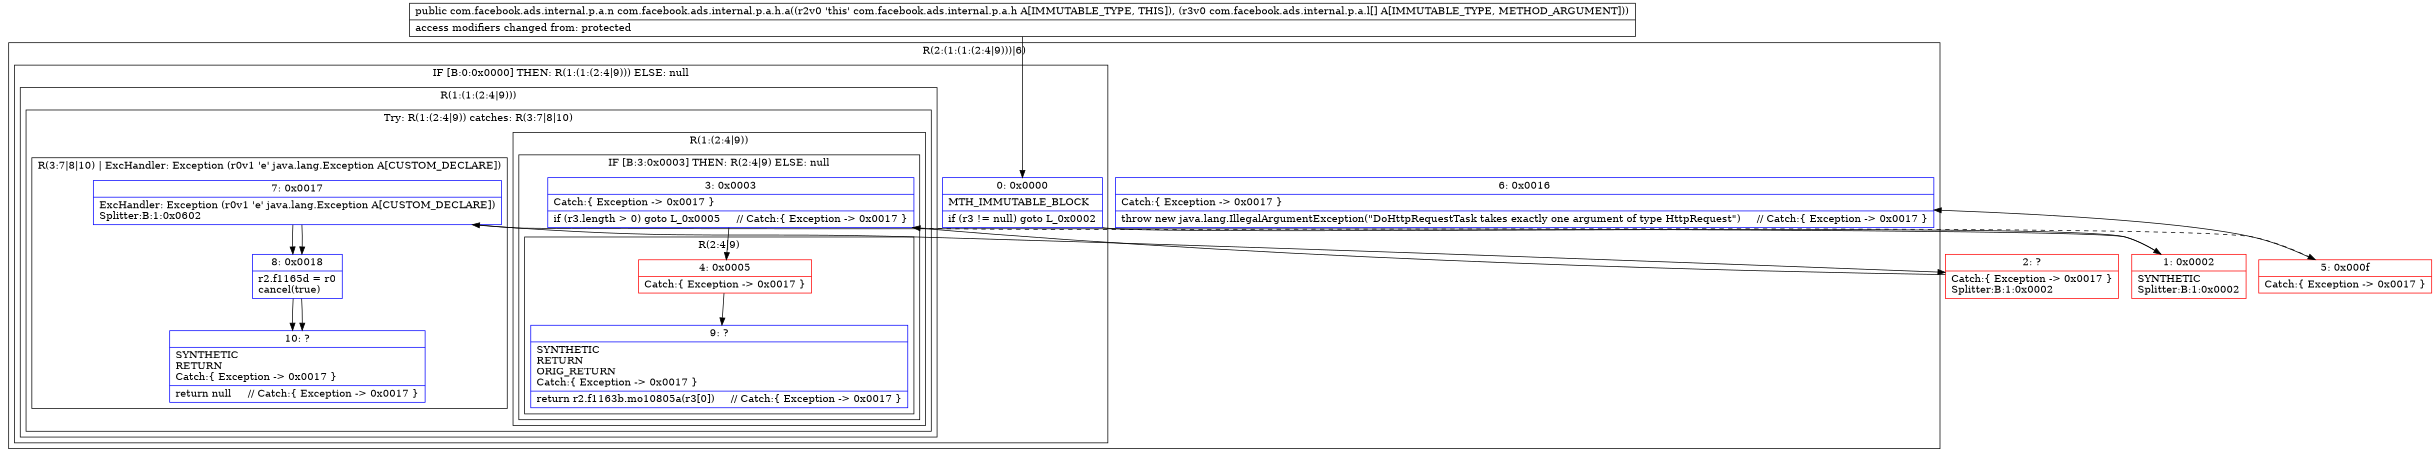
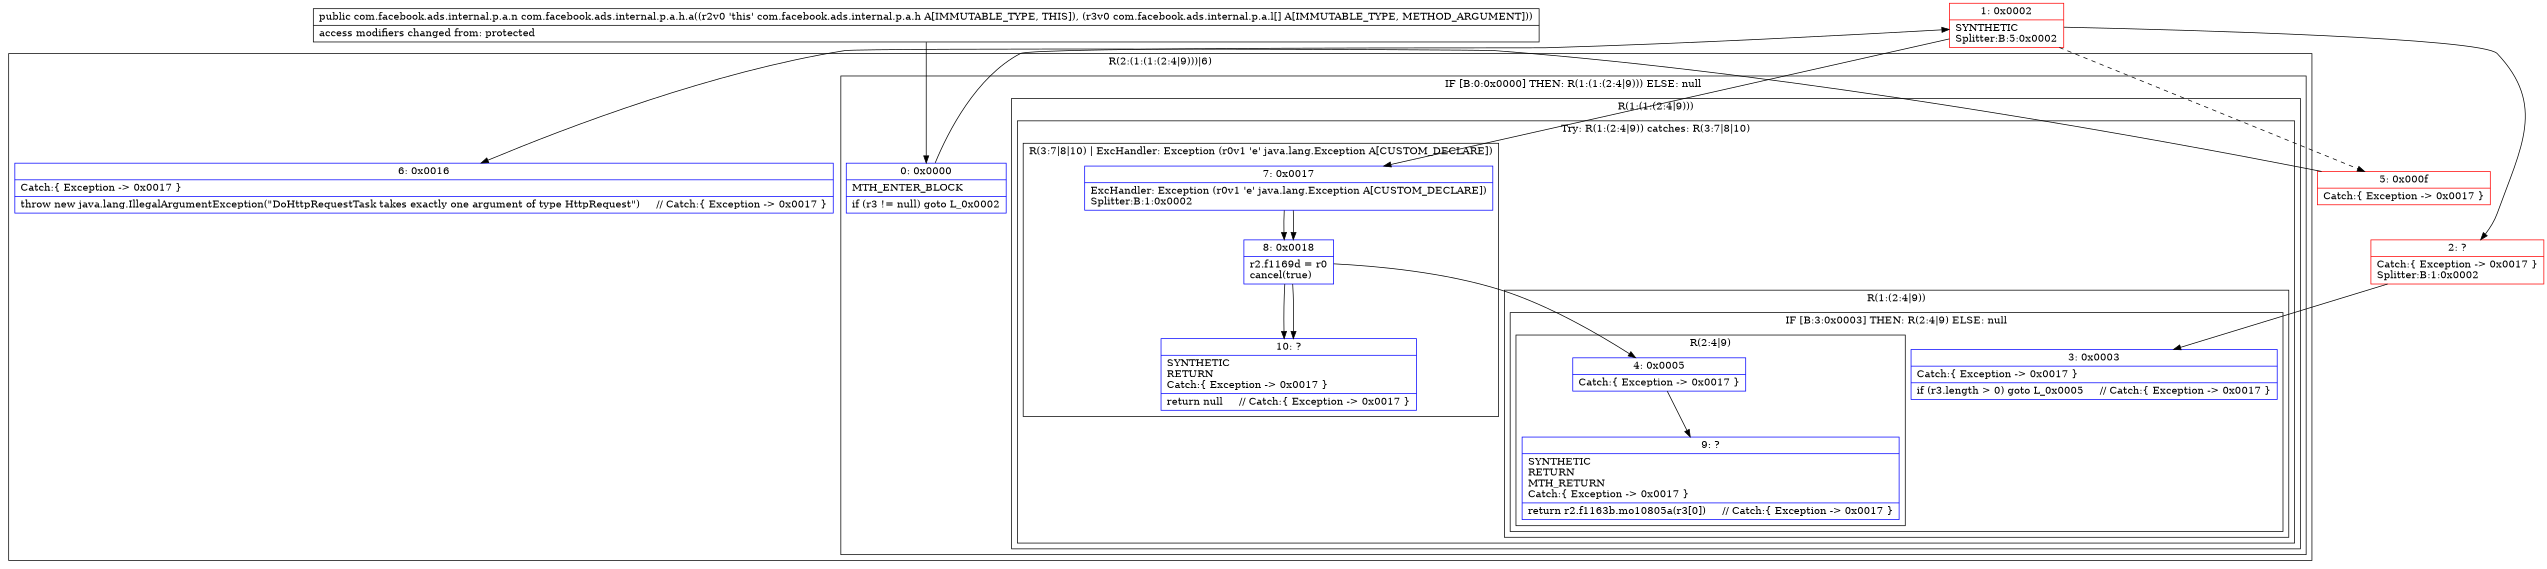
(1019, 202) -> (908, 188)
(151, 216) -> (1142, 202)
(1612, 229) -> (2209, 108)
(728, 242) -> (1488, 286)
(1316, 250) -> (2379, 39)
(725, 276) -> (1659, 374)
(297, 279) -> (1289, 264)
(2189, 290) -> (2007, 39)
(576, 372) -> (1567, 483)
